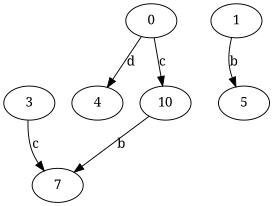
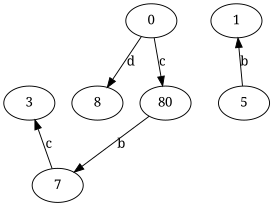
(229, 58) -> (241, 67)
(97, 103) -> (97, 103)
(166, 103) -> (166, 103)
(30, 143) -> (45, 149)
